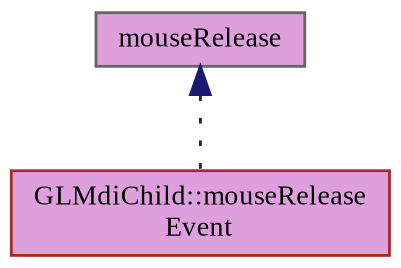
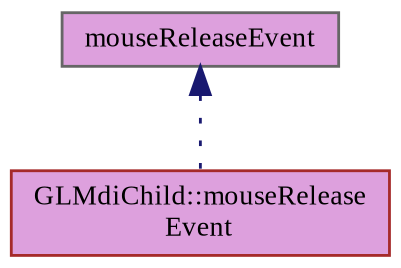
(200, 40) -> (200, 40)
